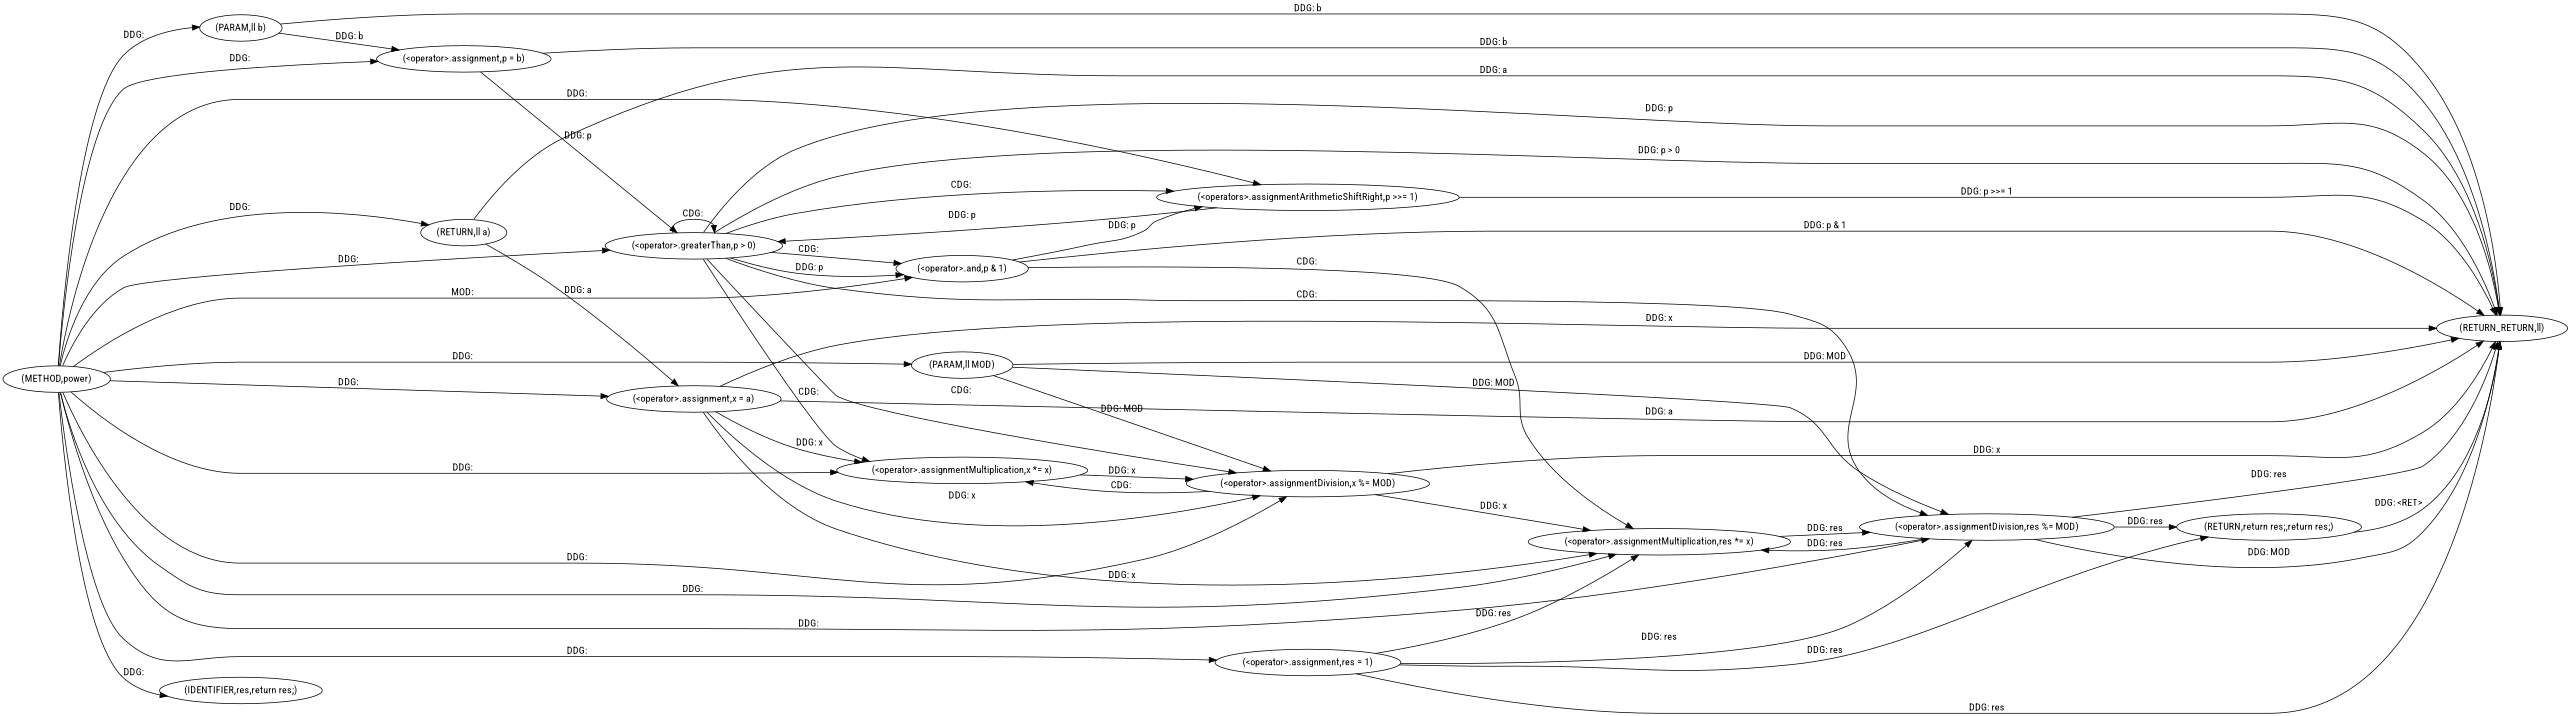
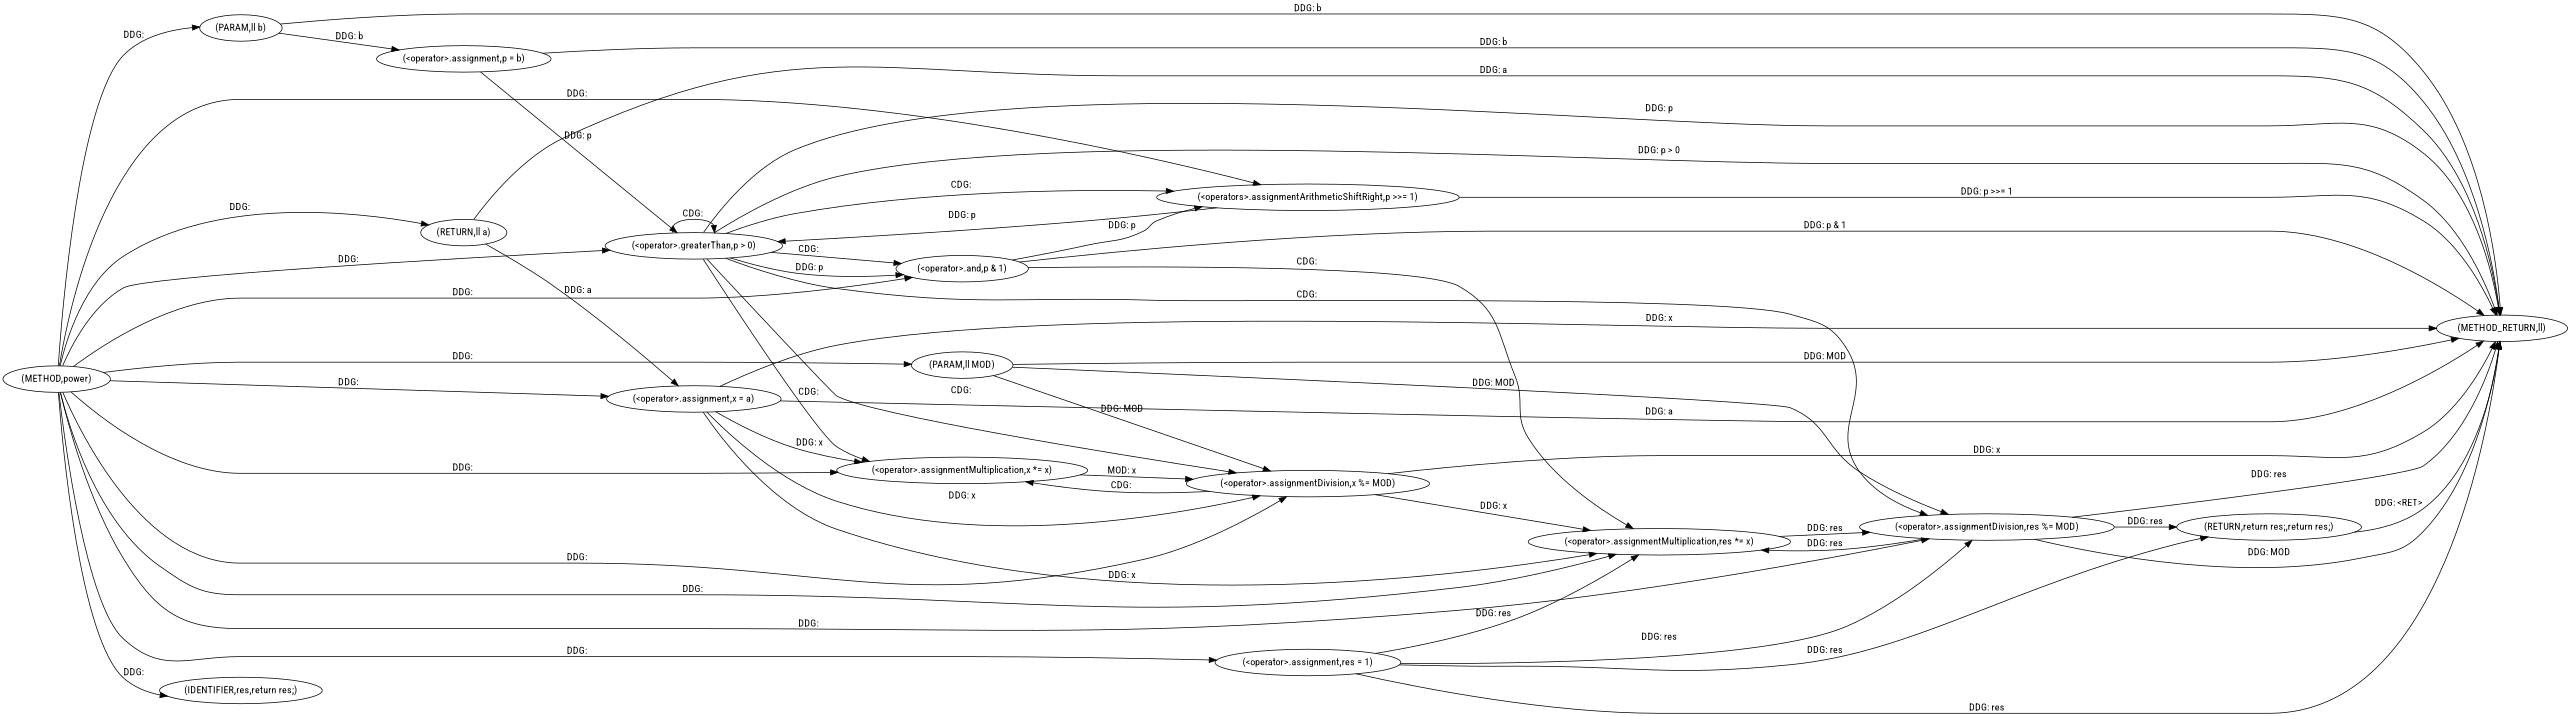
(112, 104) -> none
(464, 293) -> (464, 293)
(2502, 328) -> (2502, 328)
(1122, 471) -> (1122, 471)
